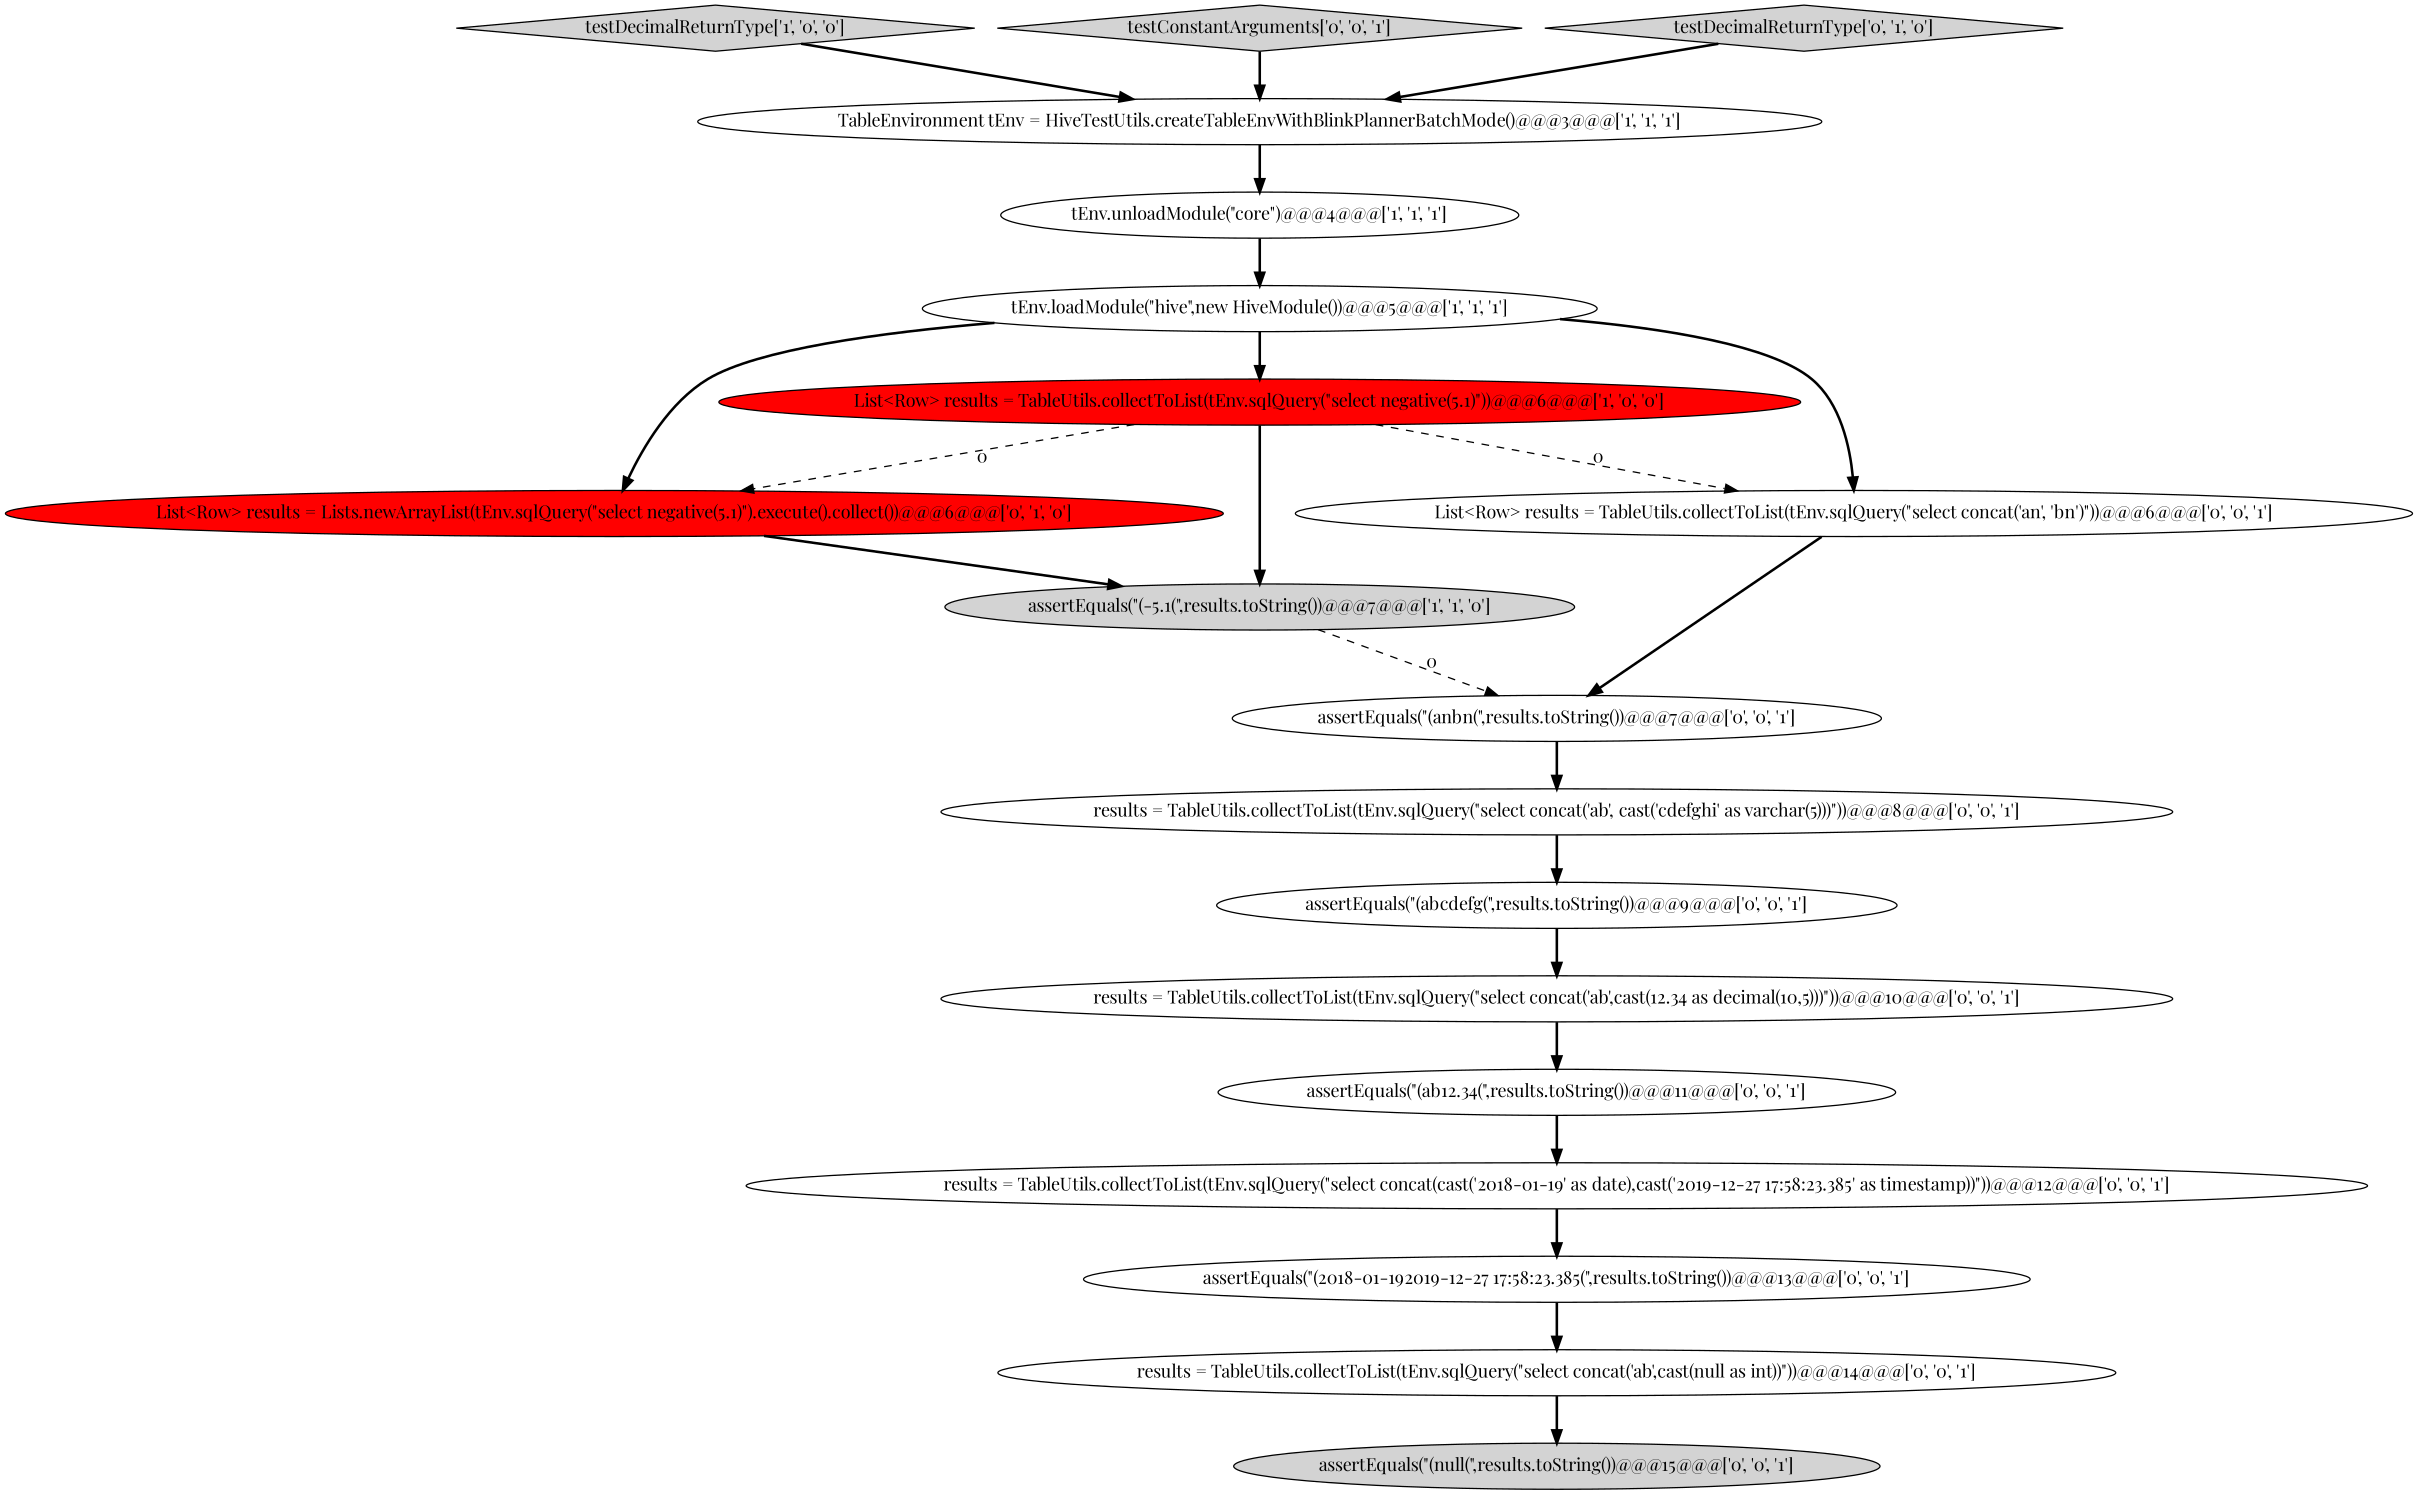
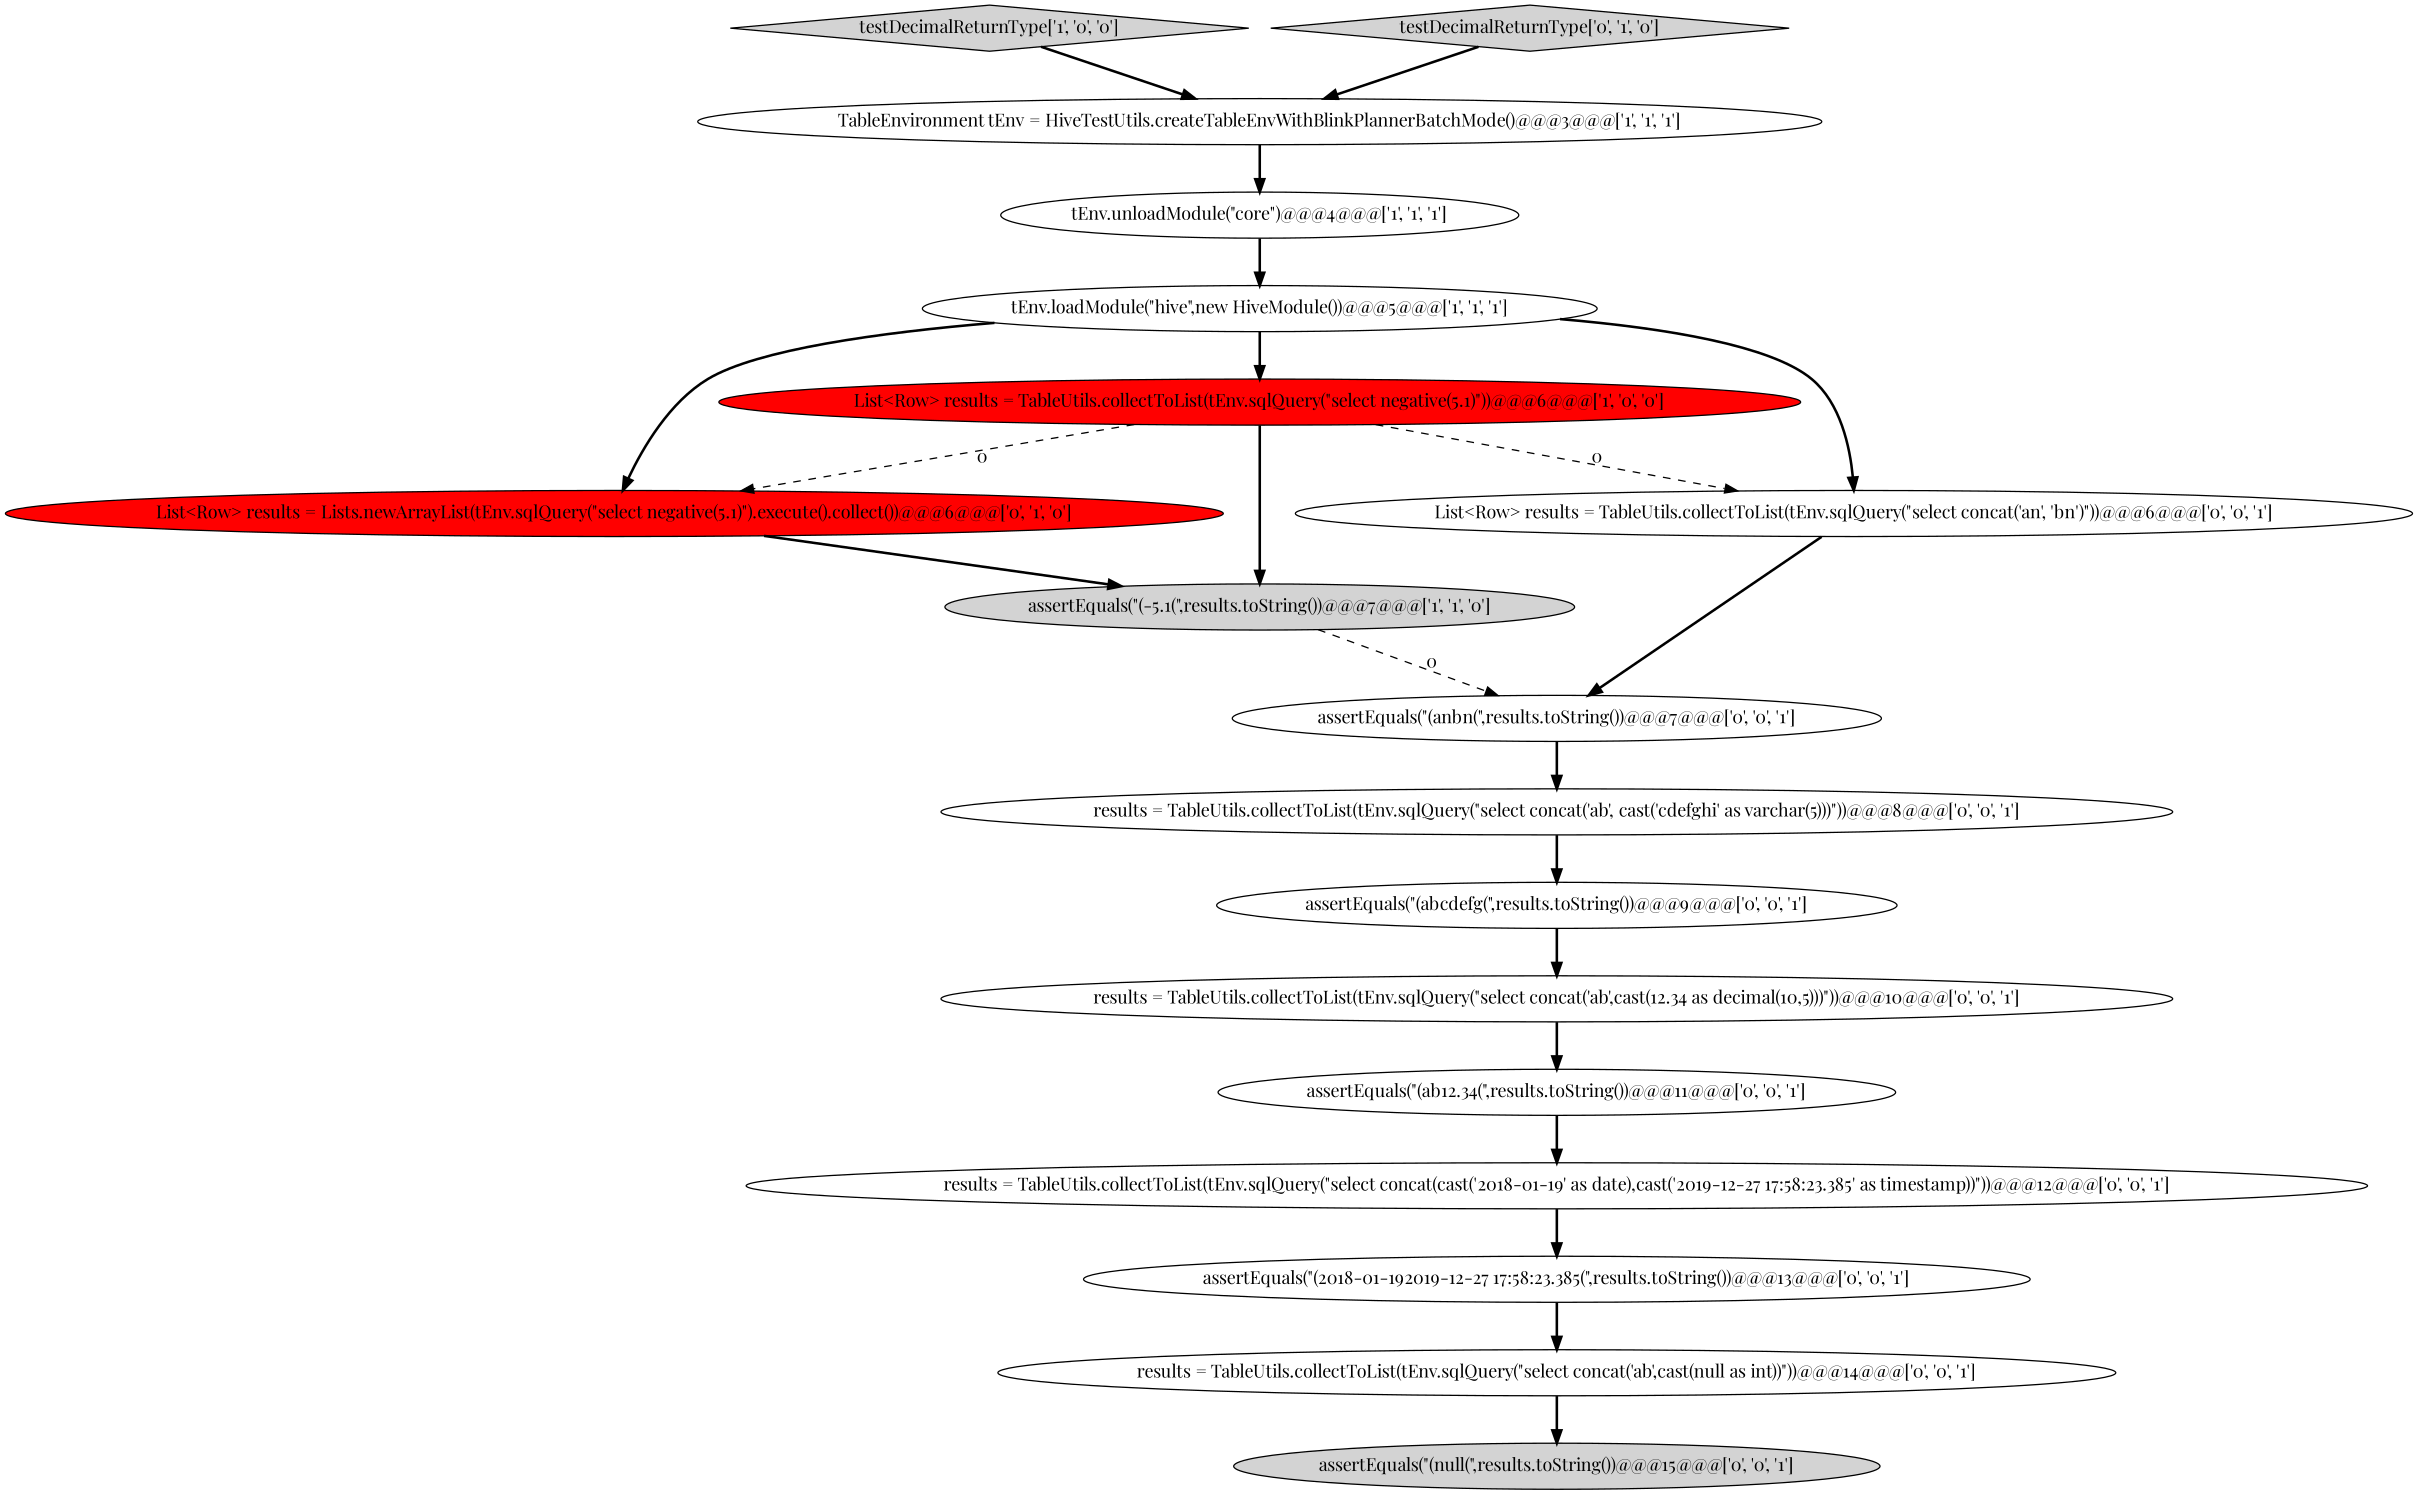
(1260, 28) -> none
